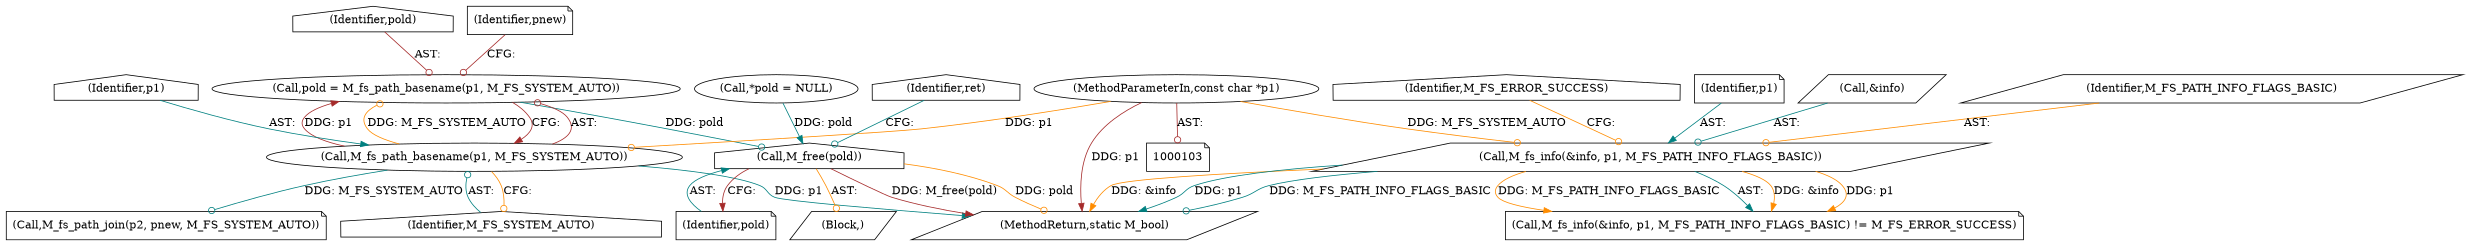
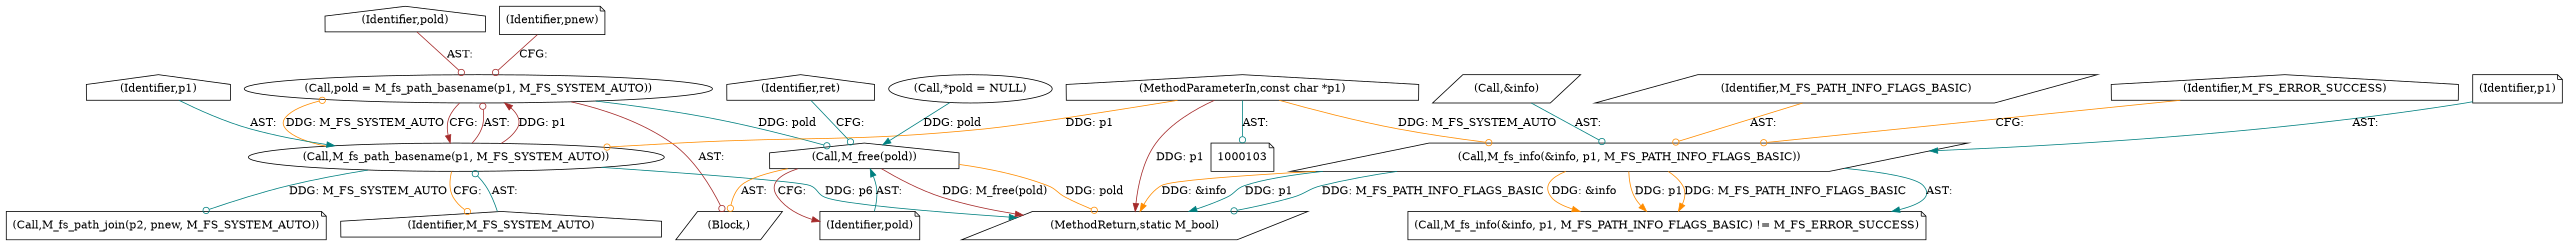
(1176, 89) -> (1242, 89)
(1177, 120) -> (1242, 118)
none -> (659, 135)
(799, 191) -> (849, 191)
